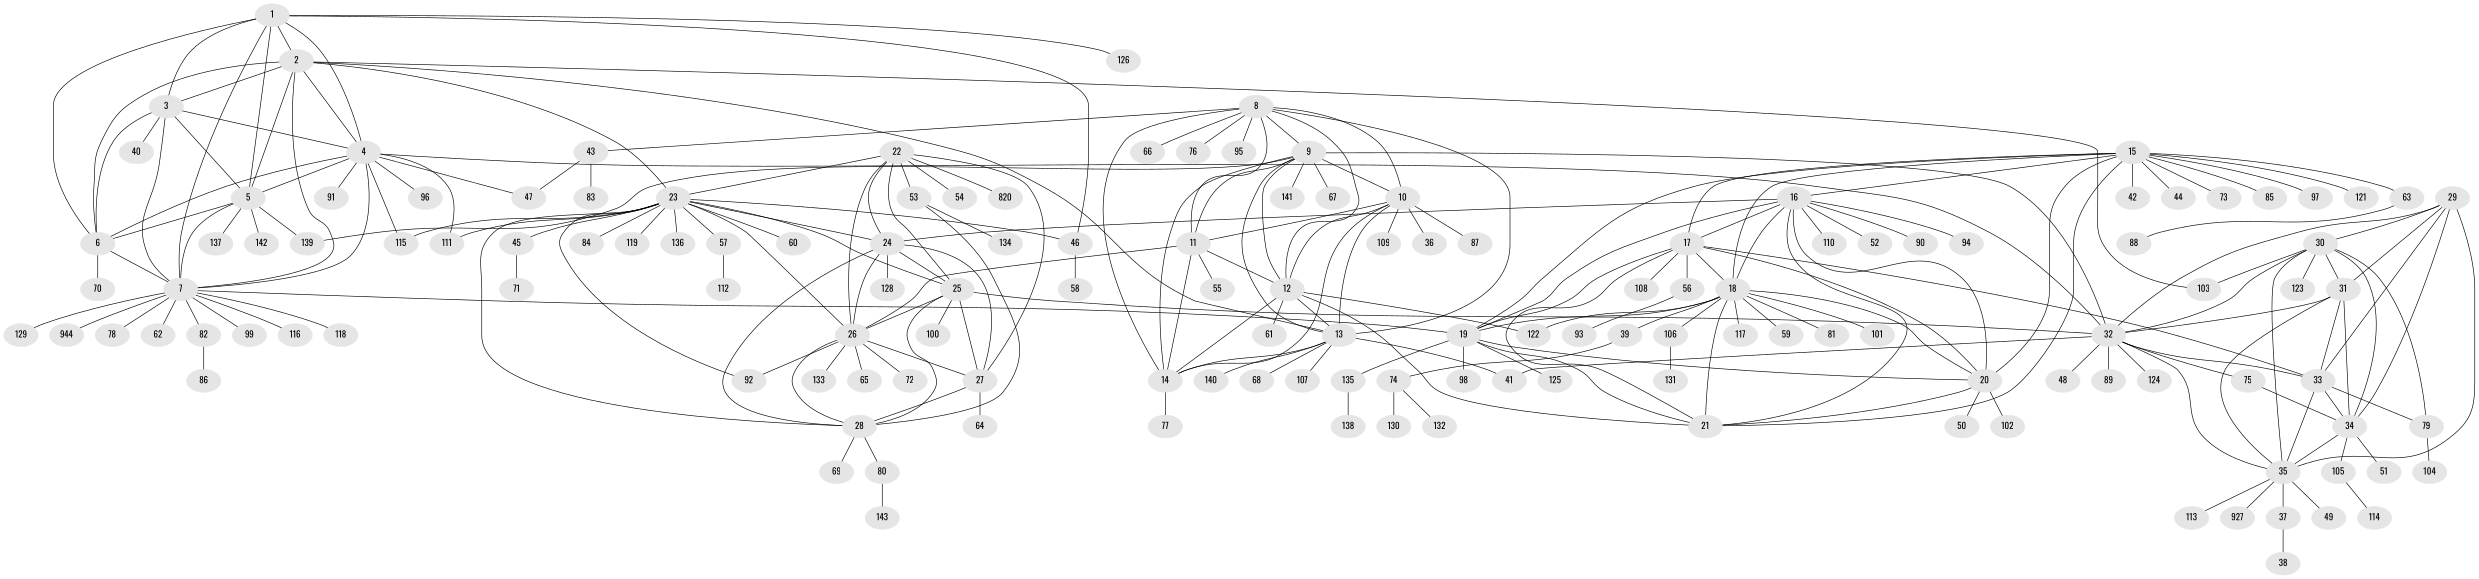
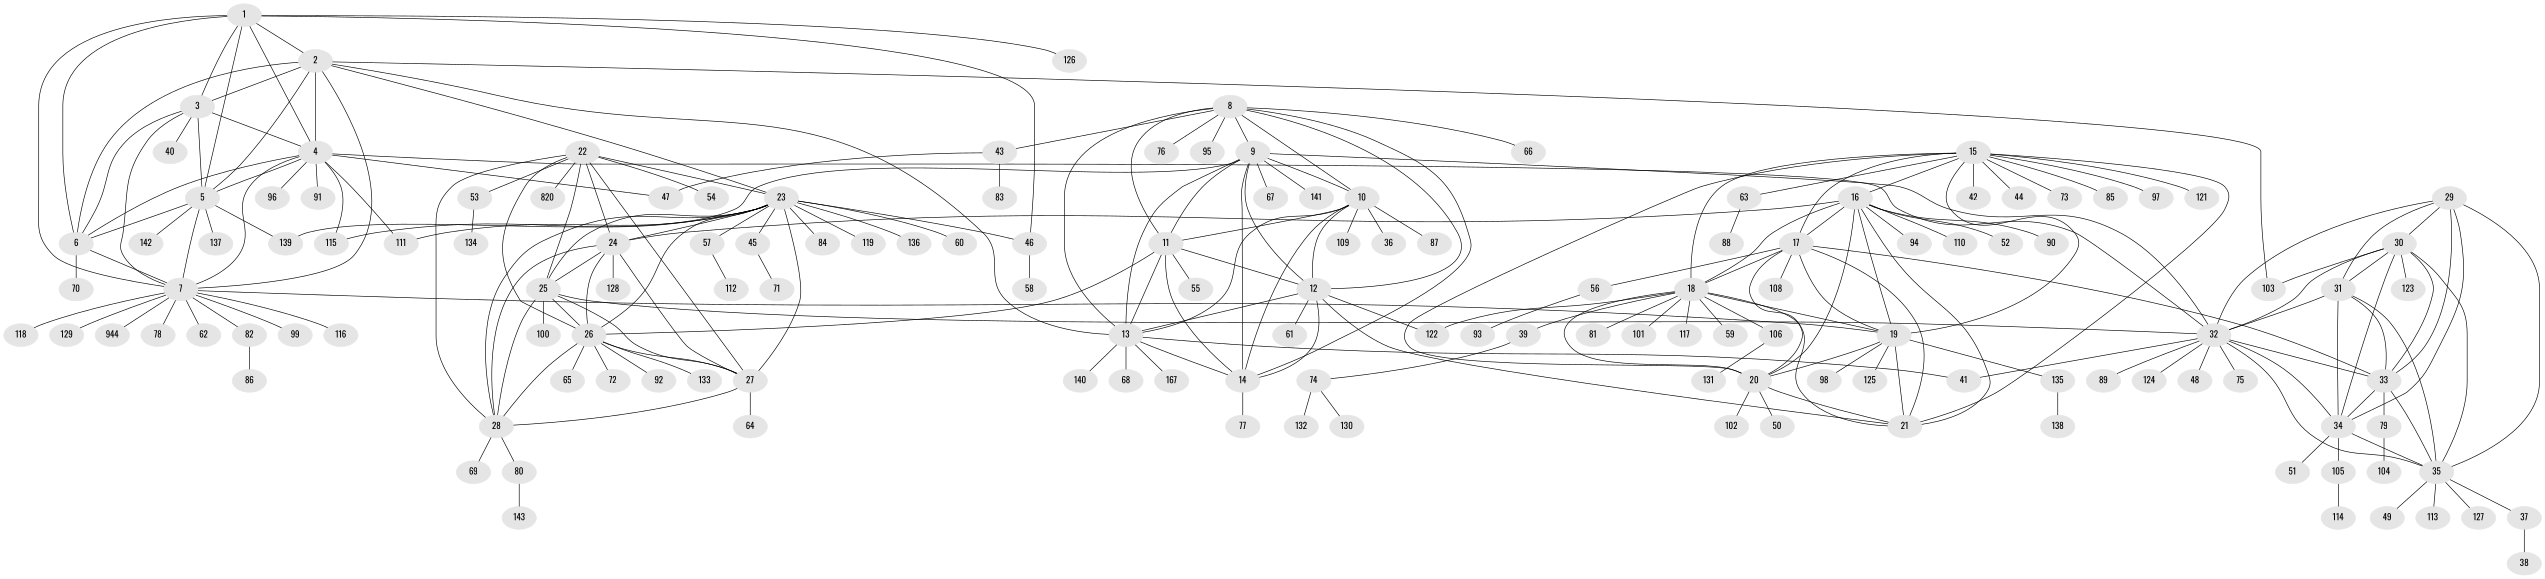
none -> (1146, 289)
(589, 290) -> (800, 295)
(2402, 319) -> (2427, 312)
(1020, 351) -> (436, 248)
(1302, 381) -> (1172, 381)
(2299, 404) -> (2286, 370)
(2237, 518) -> (2479, 518)
